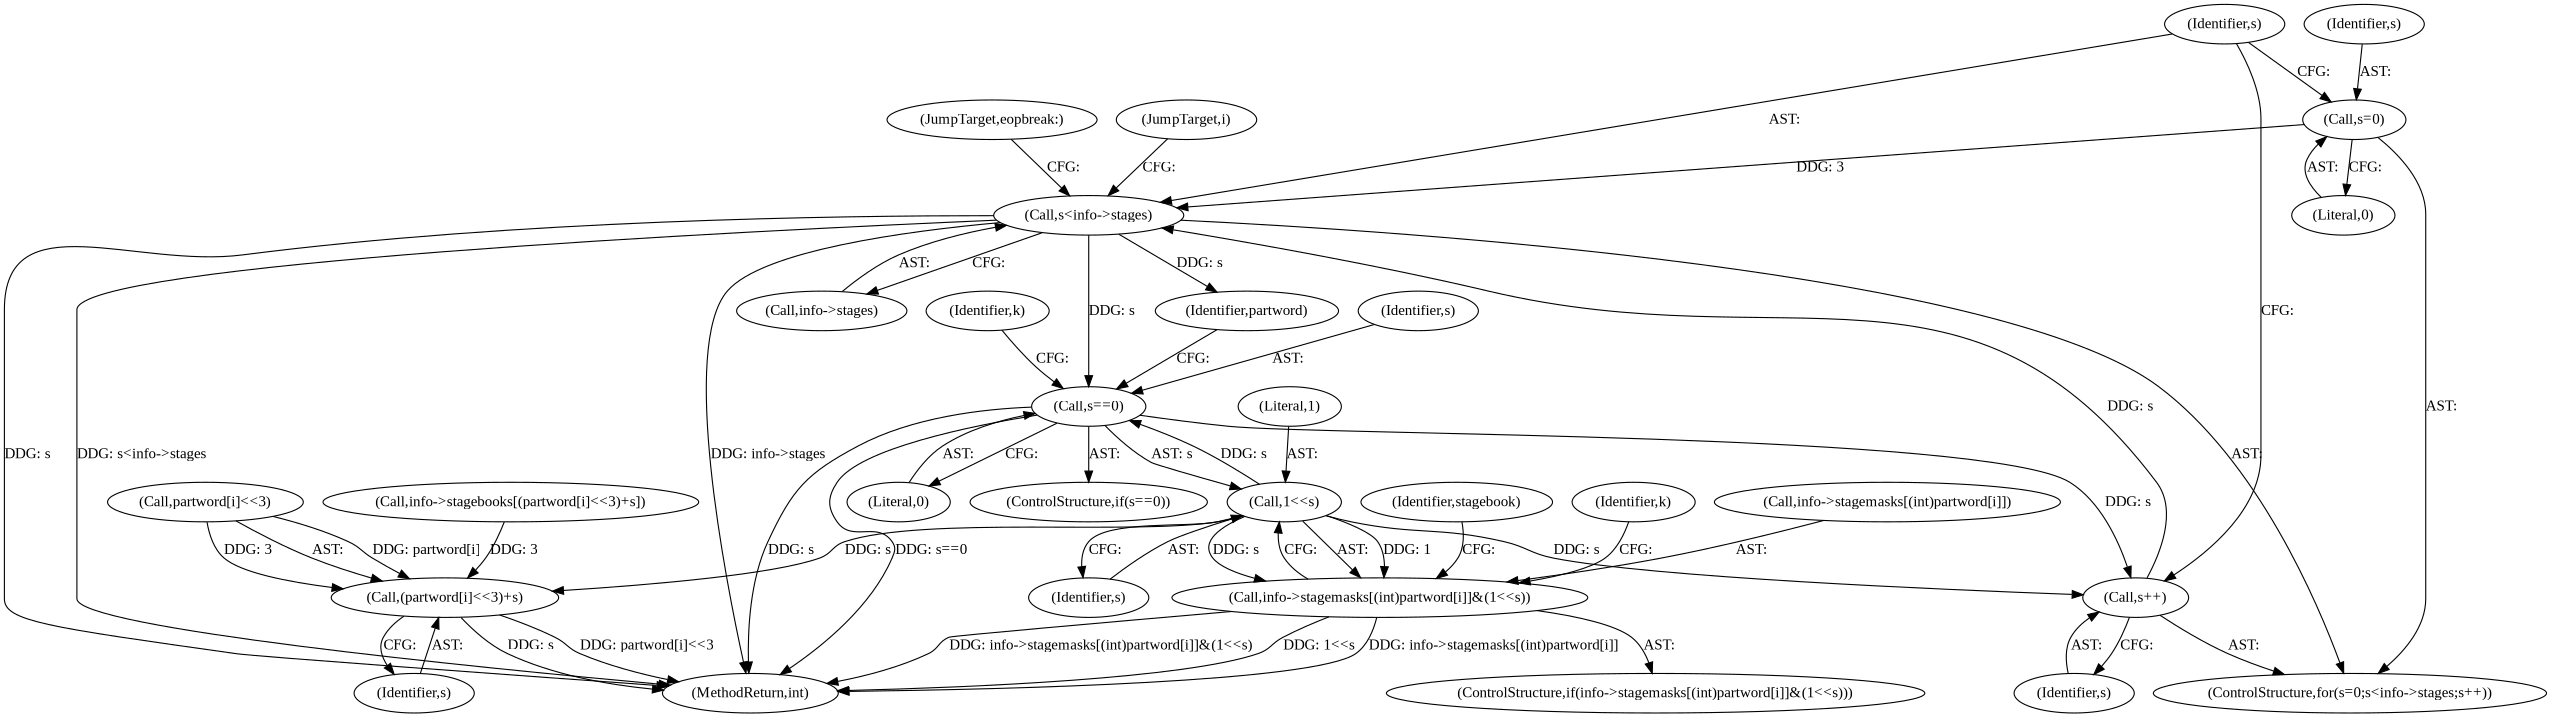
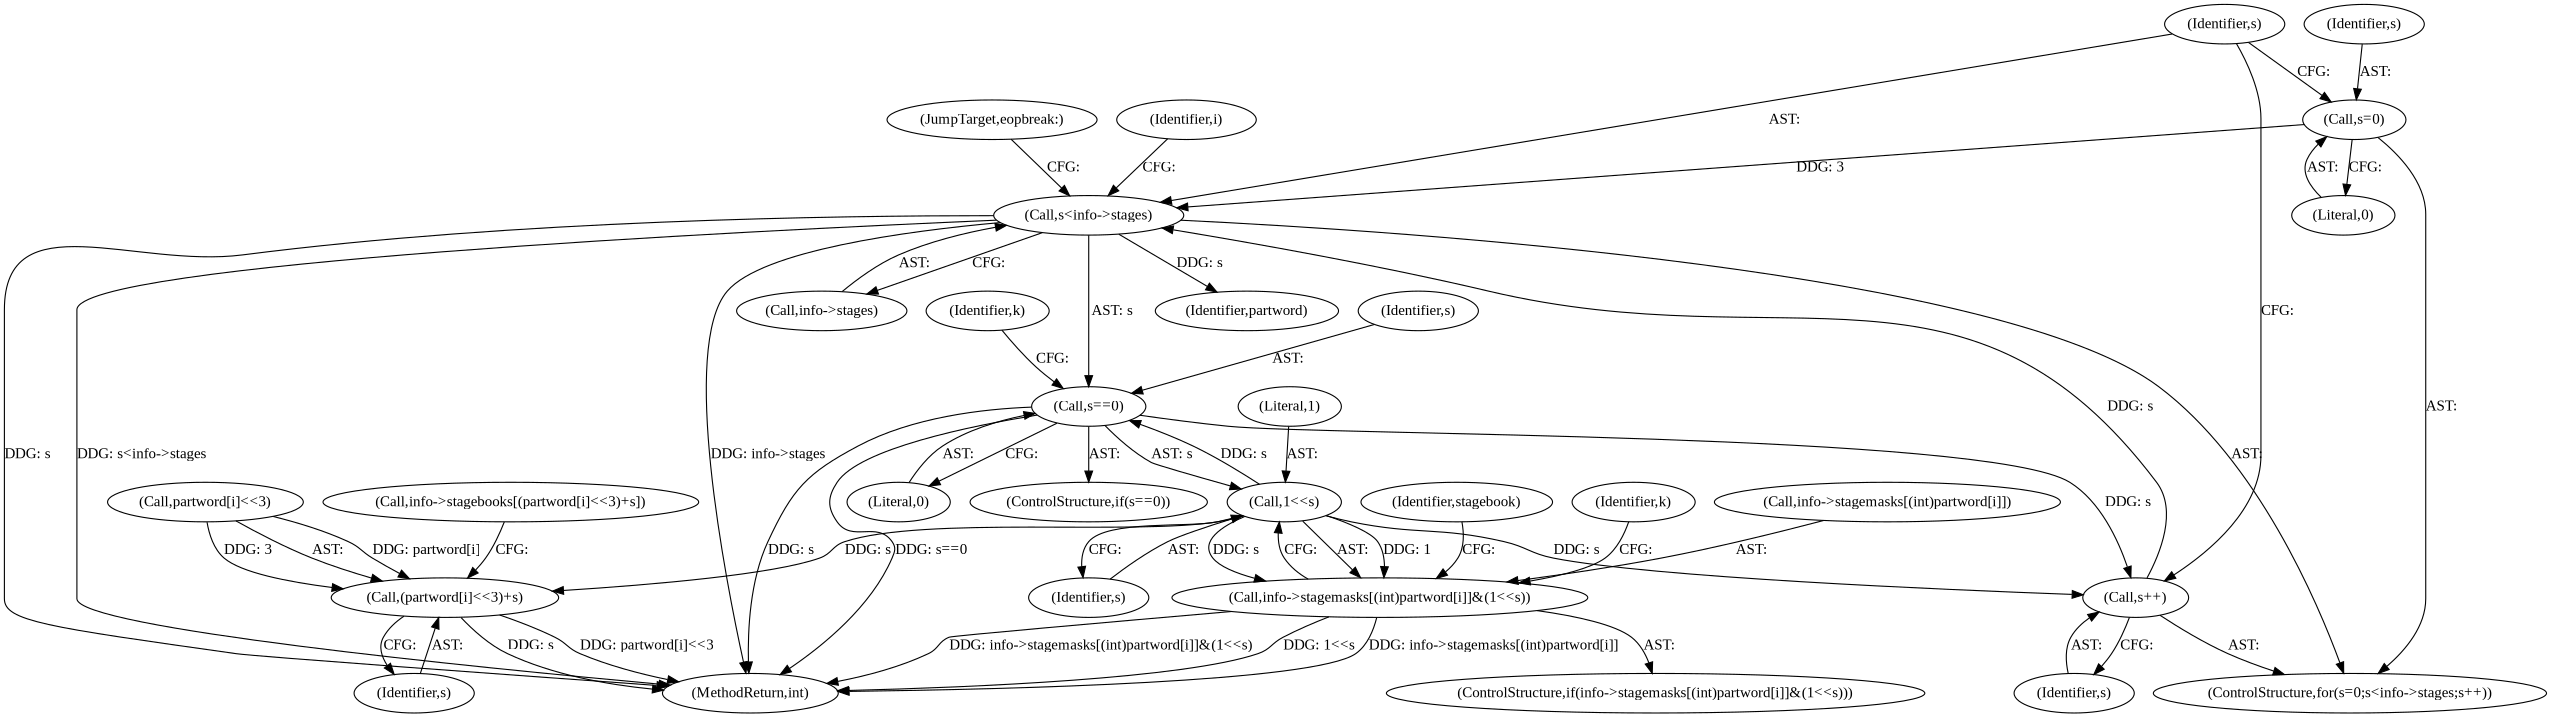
(1186, 120) -> (1186, 120)
(1112, 311) -> (1112, 311)
(1172, 356) -> none
(514, 550) -> (514, 550)
